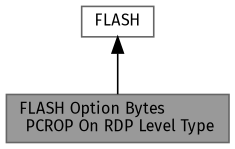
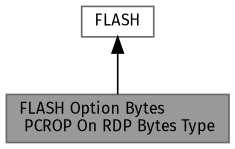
(118, 119) -> (118, 119)
